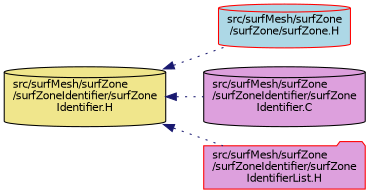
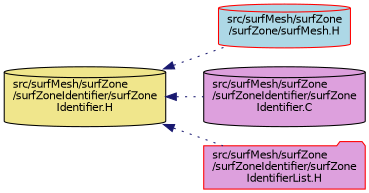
(284, 26) -> (284, 26)
